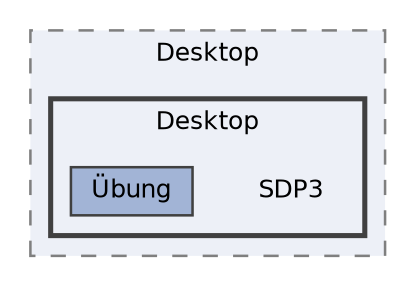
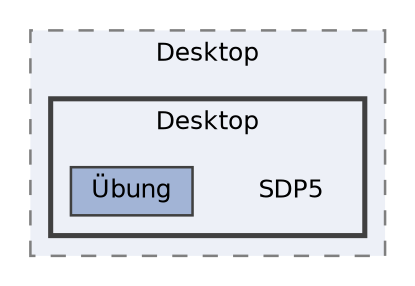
(291, 191) -> (291, 191)
